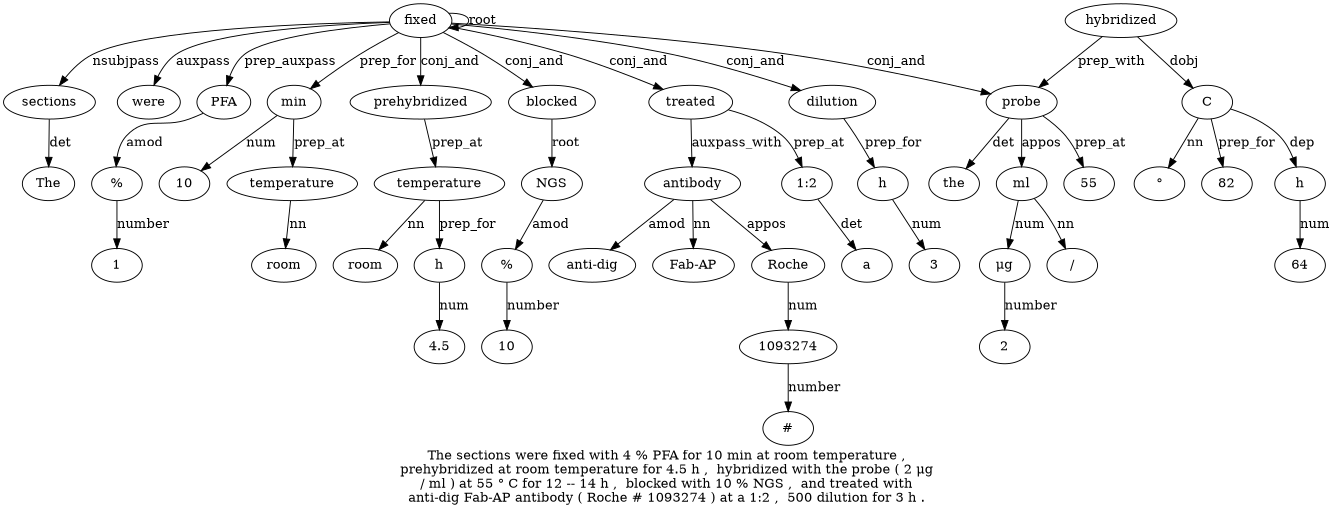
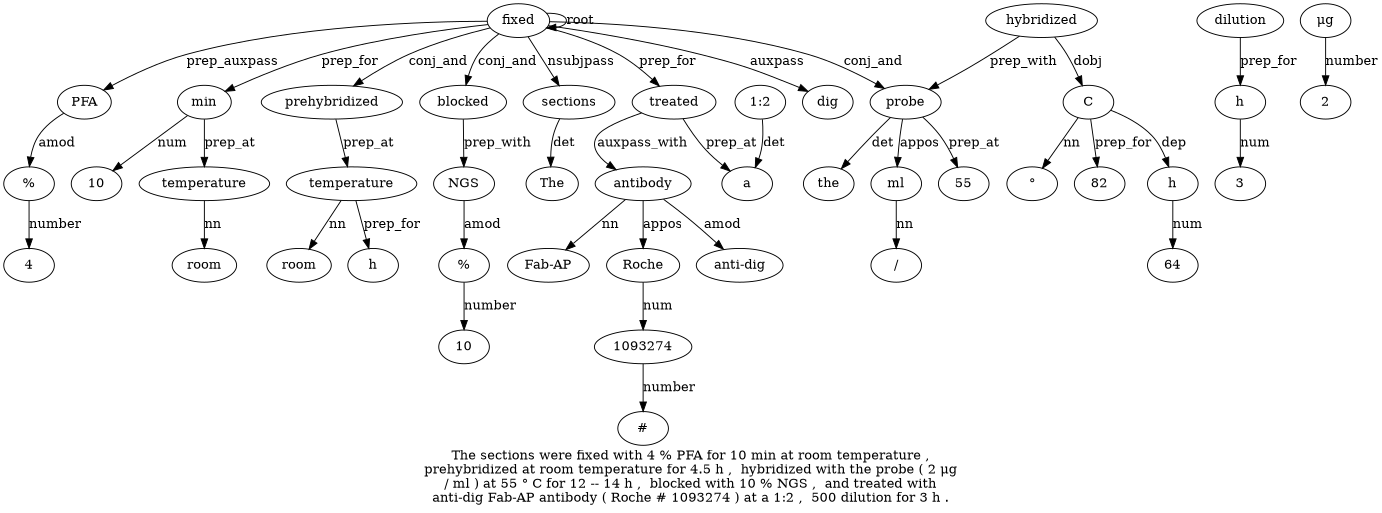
(624, 45) -> none
(639, 61) -> (668, 61)
(149, 102) -> (828, 102)
(769, 126) -> (701, 144)
(566, 143) -> (498, 143)
(1014, 220) -> none
(117, 265) -> (29, 265)
(439, 347) -> none
